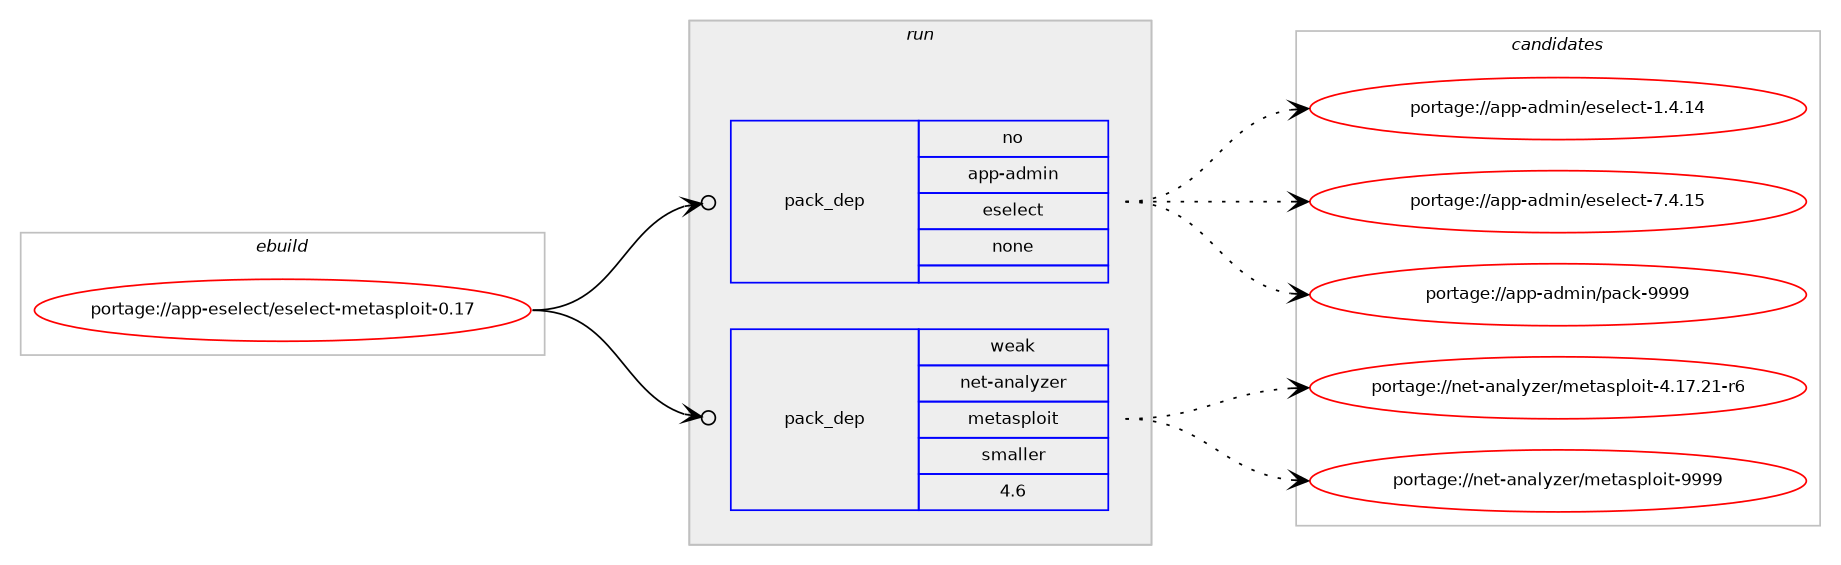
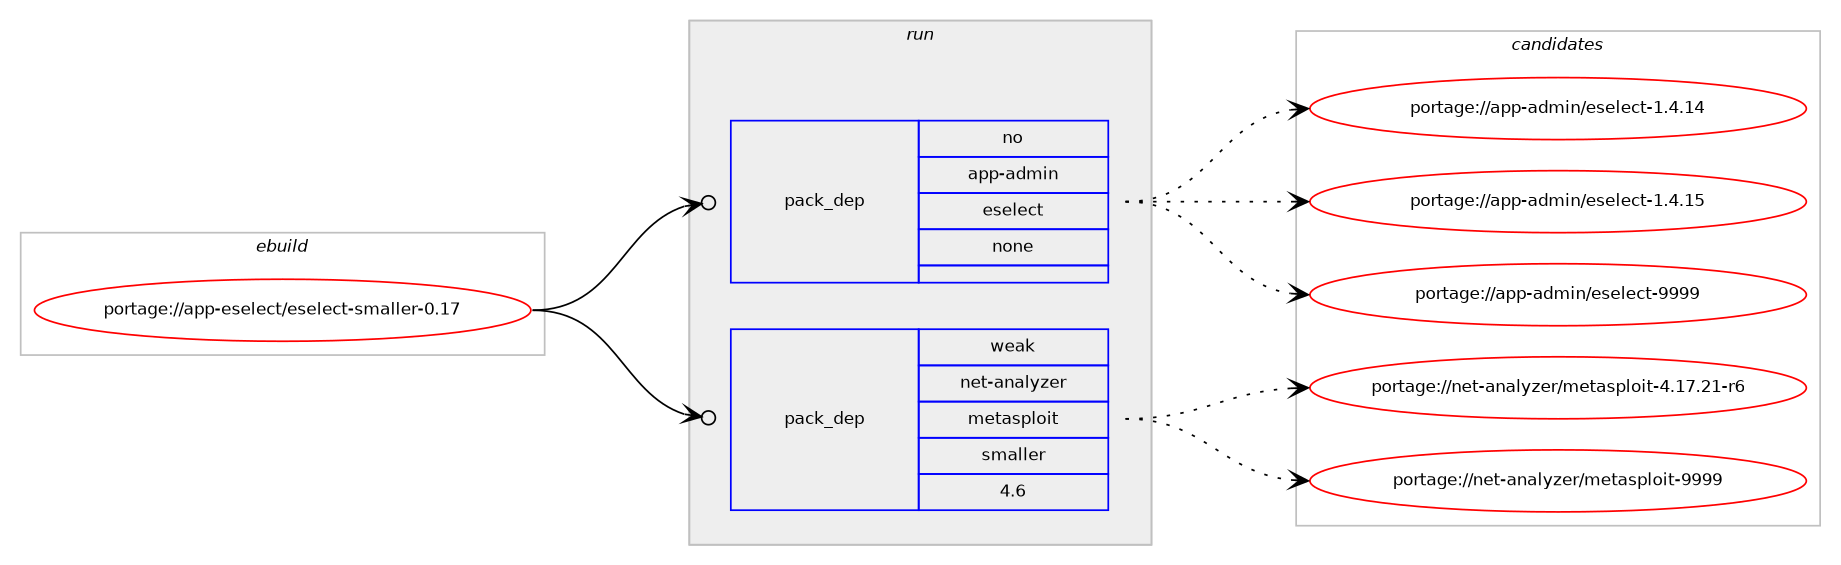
(1558, 202) -> (1558, 202)
(1558, 295) -> (1558, 295)
(283, 310) -> (283, 310)
